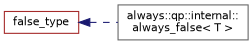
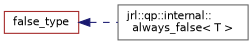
(183, 22) -> (183, 22)
